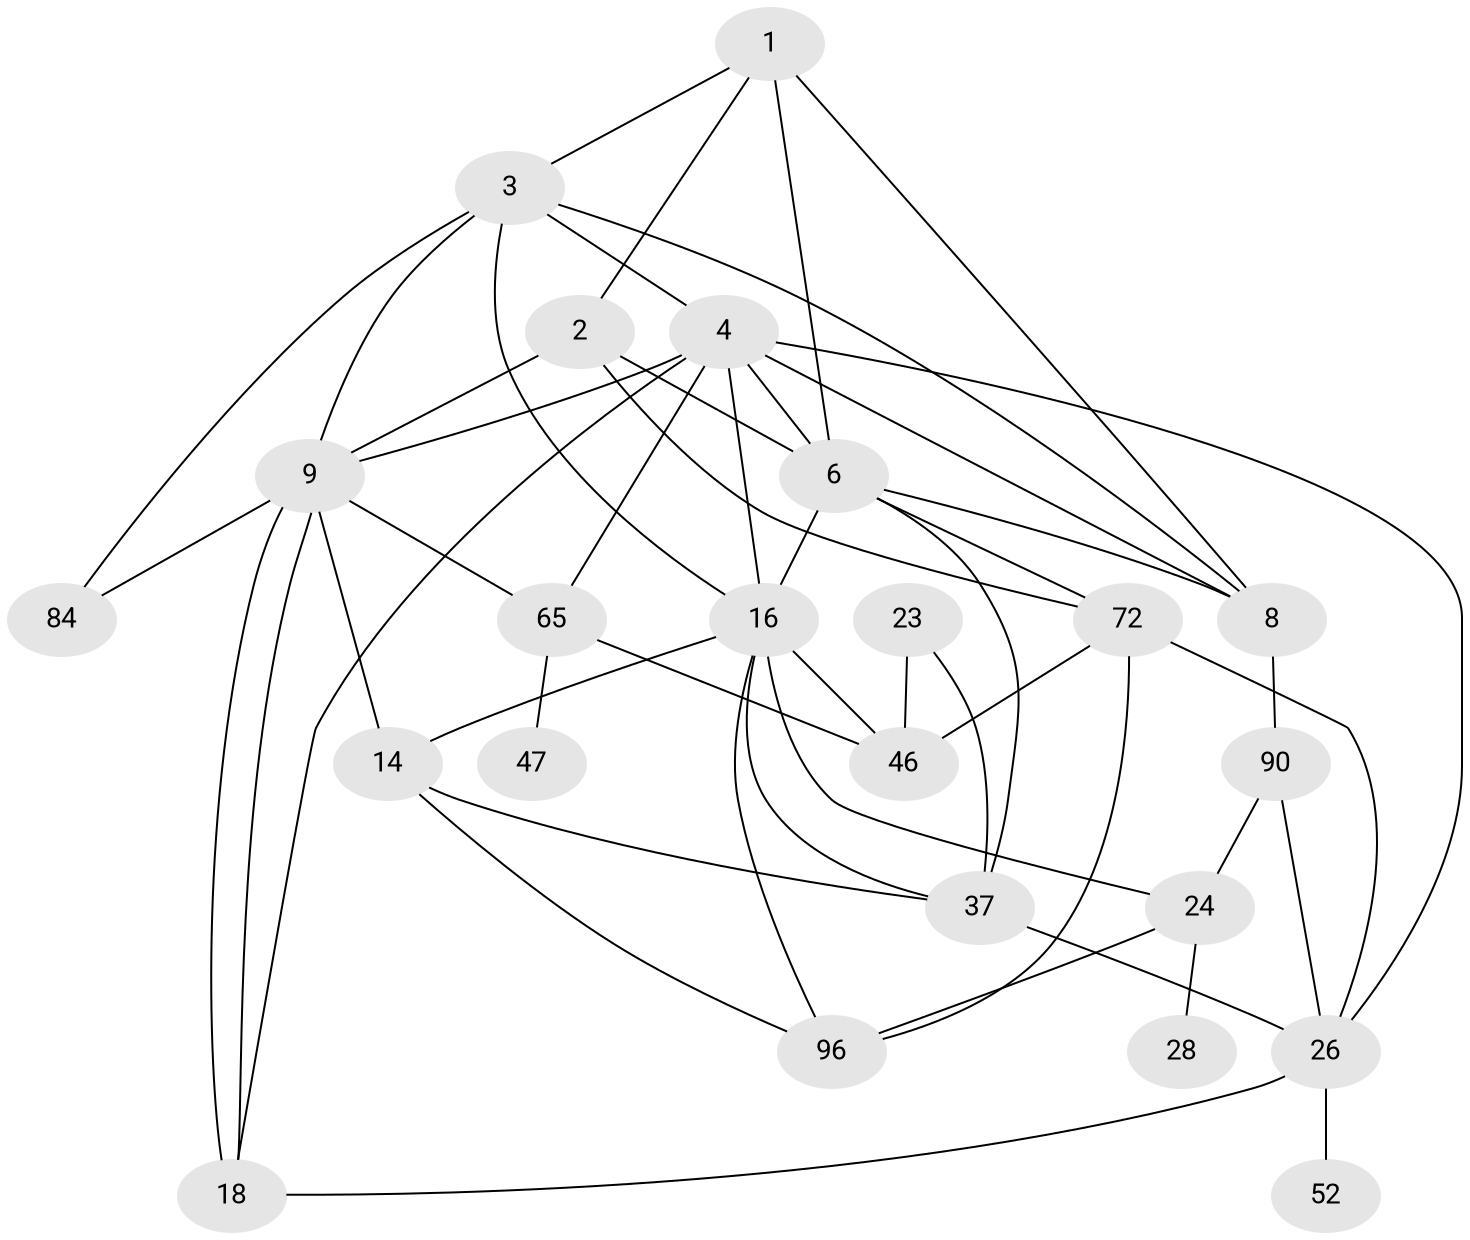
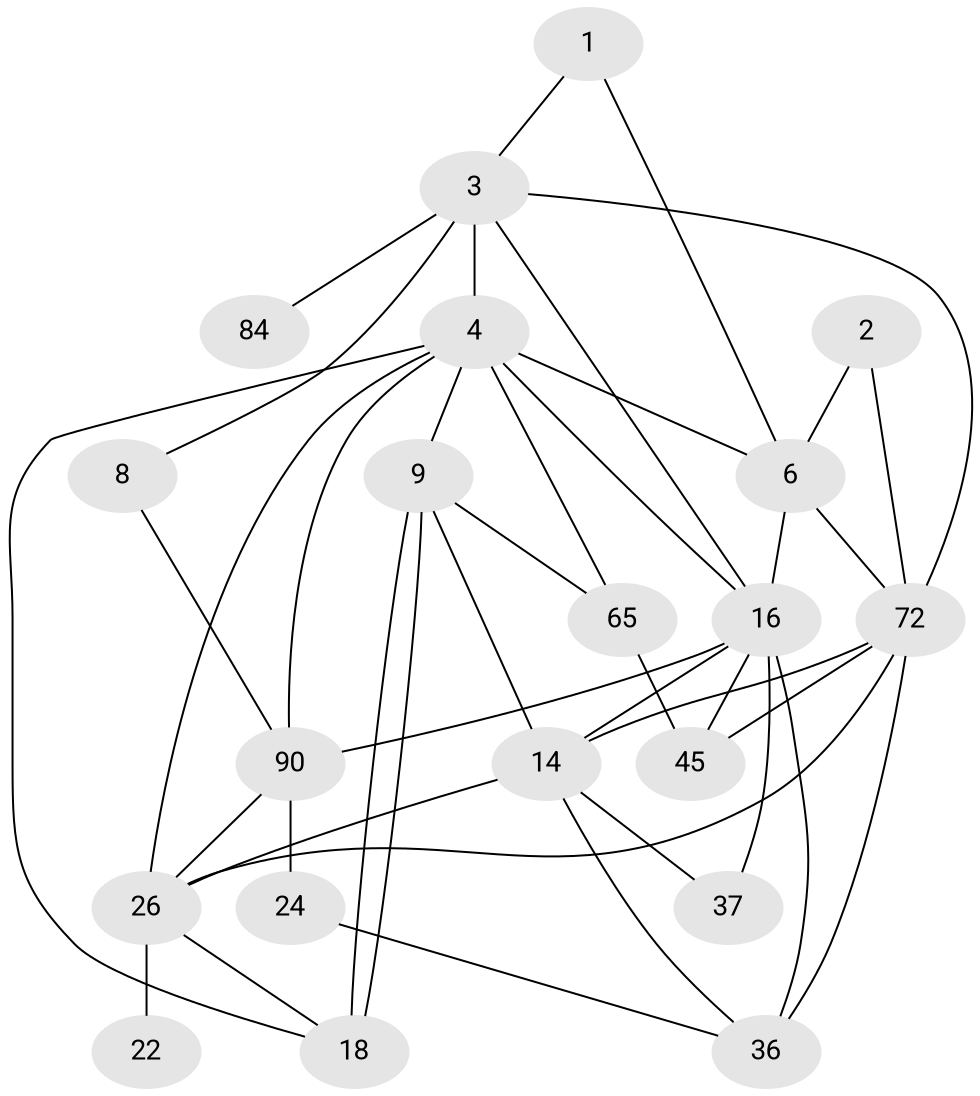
(675, 188) -> none
(379, 315) -> (886, 263)
(1022, 331) -> none
(445, 404) -> none
(998, 476) -> (313, 520)
(1059, 537) -> none
(186, 548) -> none
(908, 620) -> none
(1014, 658) -> none
none -> (750, 686)
(532, 764) -> none
(904, 764) -> (691, 764)
(912, 831) -> (535, 705)
(1156, 976) -> (342, 828)
(832, 1052) -> (767, 1052)
(1182, 1052) -> none
(1326, 1196) -> (147, 1052)
